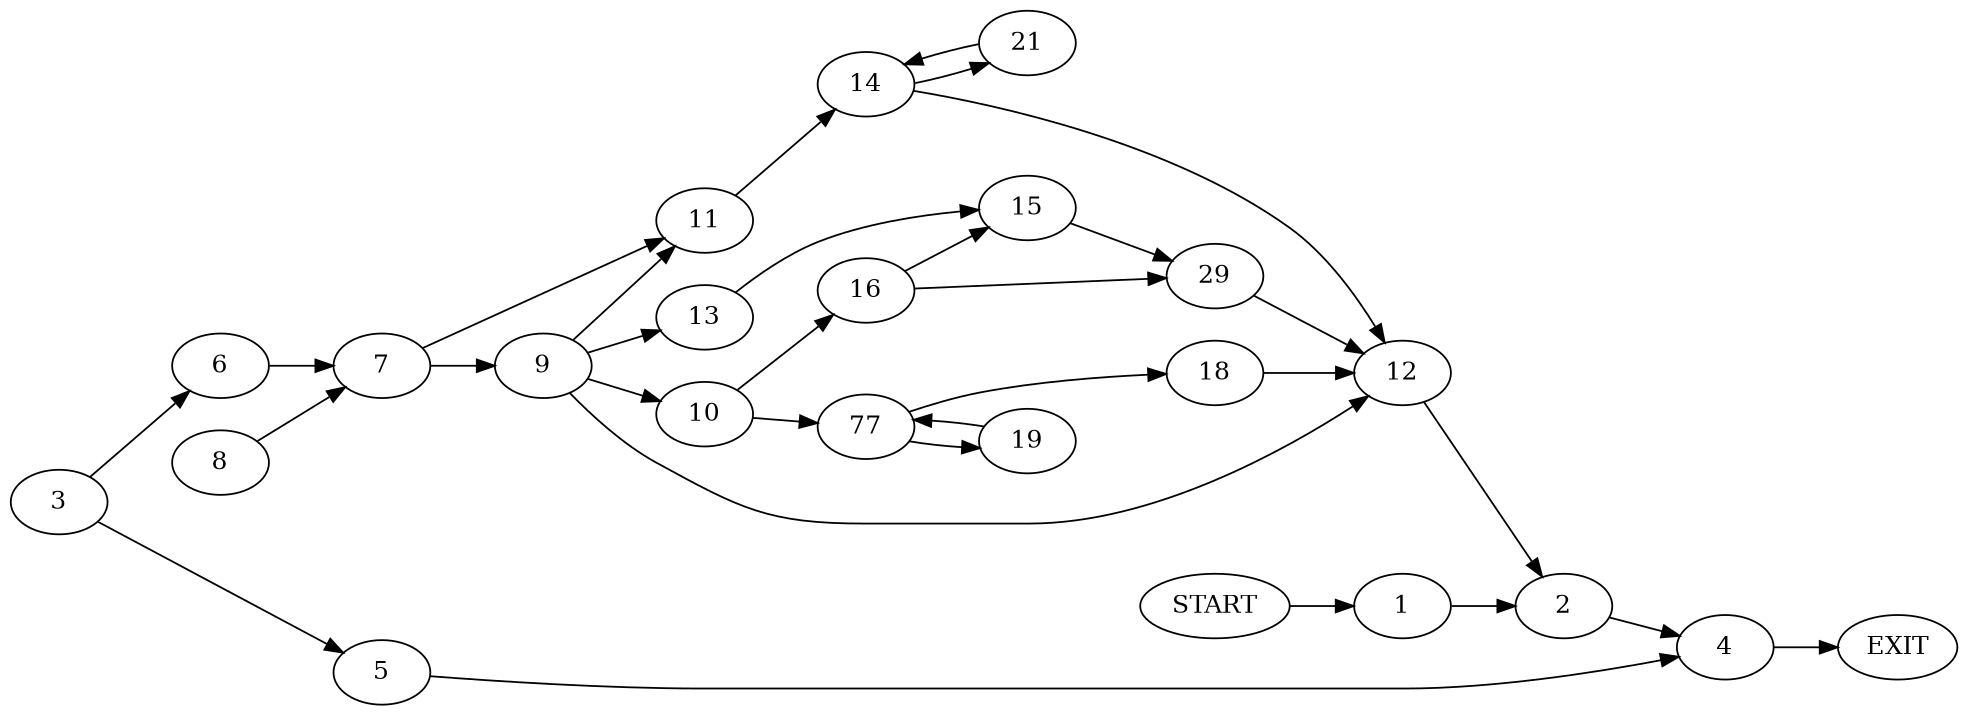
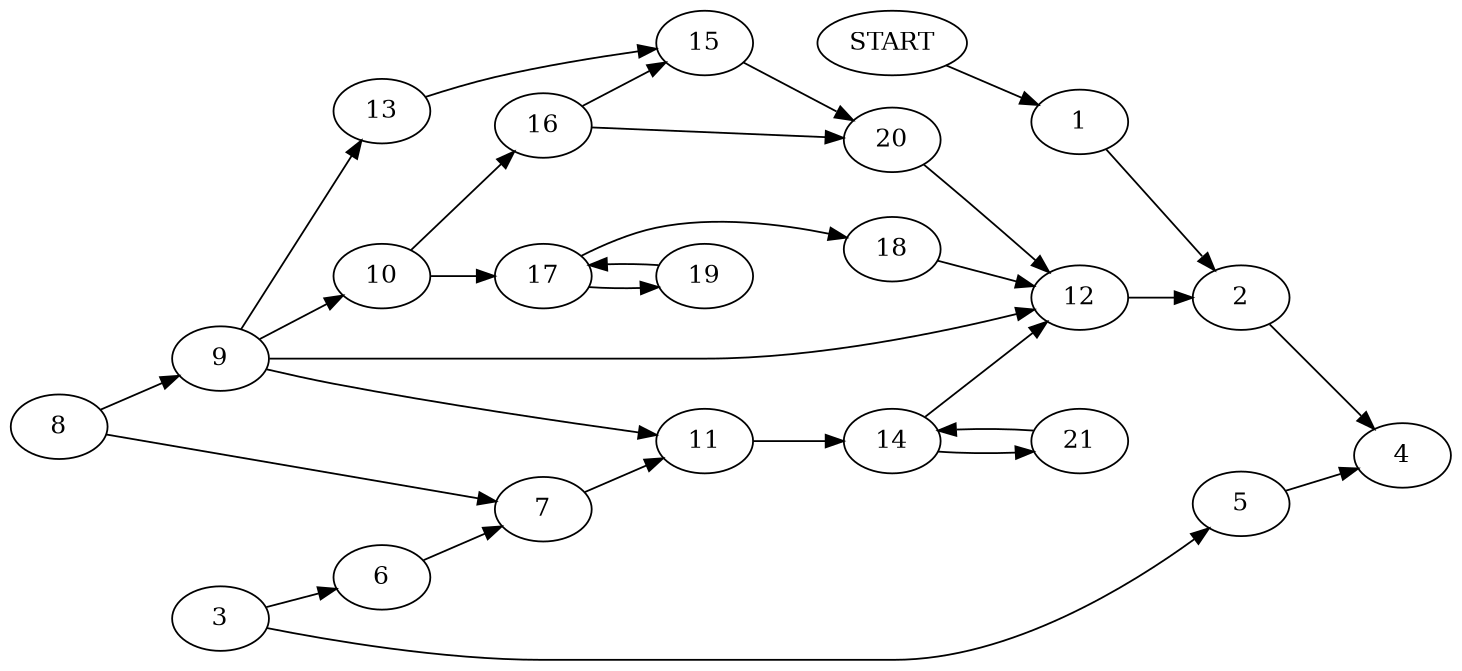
(1215, 276) -> (892, 140)
(454, 366) -> (132, 396)
(866, 427) -> (543, 276)
(1898, 647) -> none
